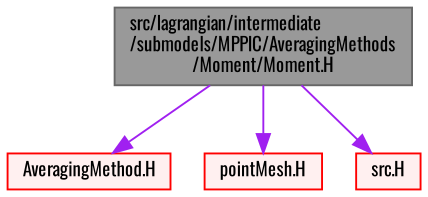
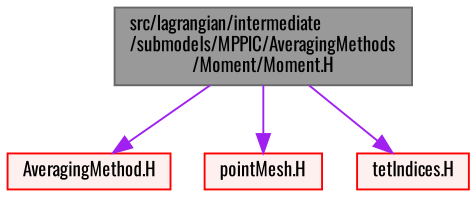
(388, 171) -> (413, 171)
